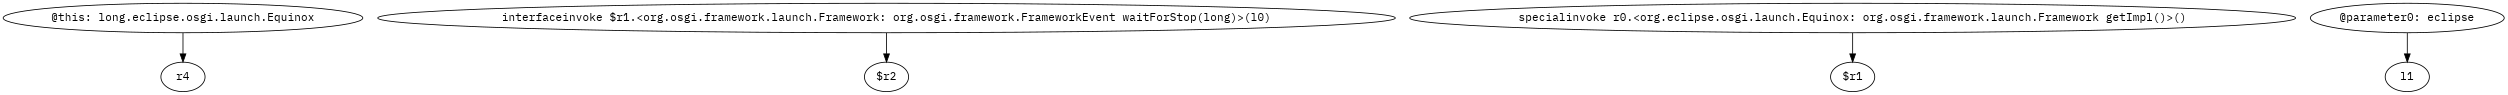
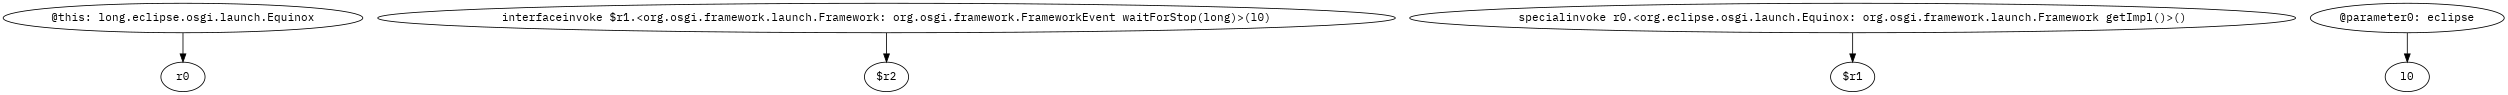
(183, 77) -> (183, 77)
(2407, 77) -> (2407, 77)
